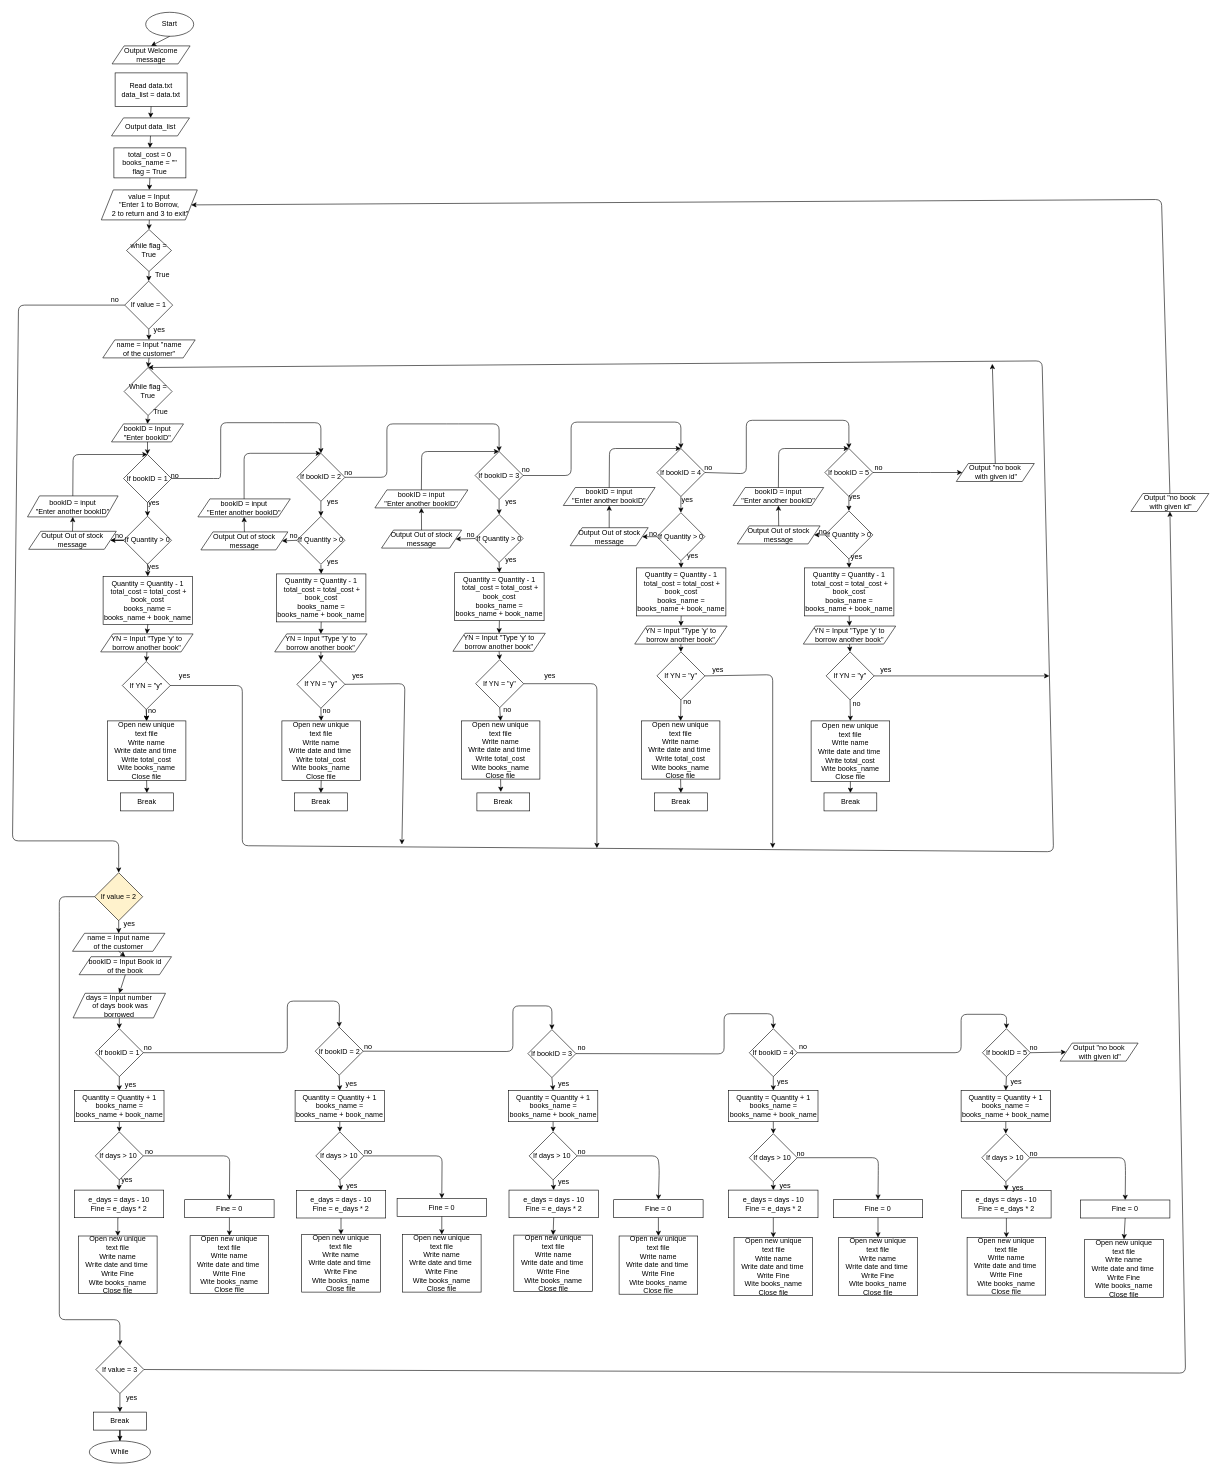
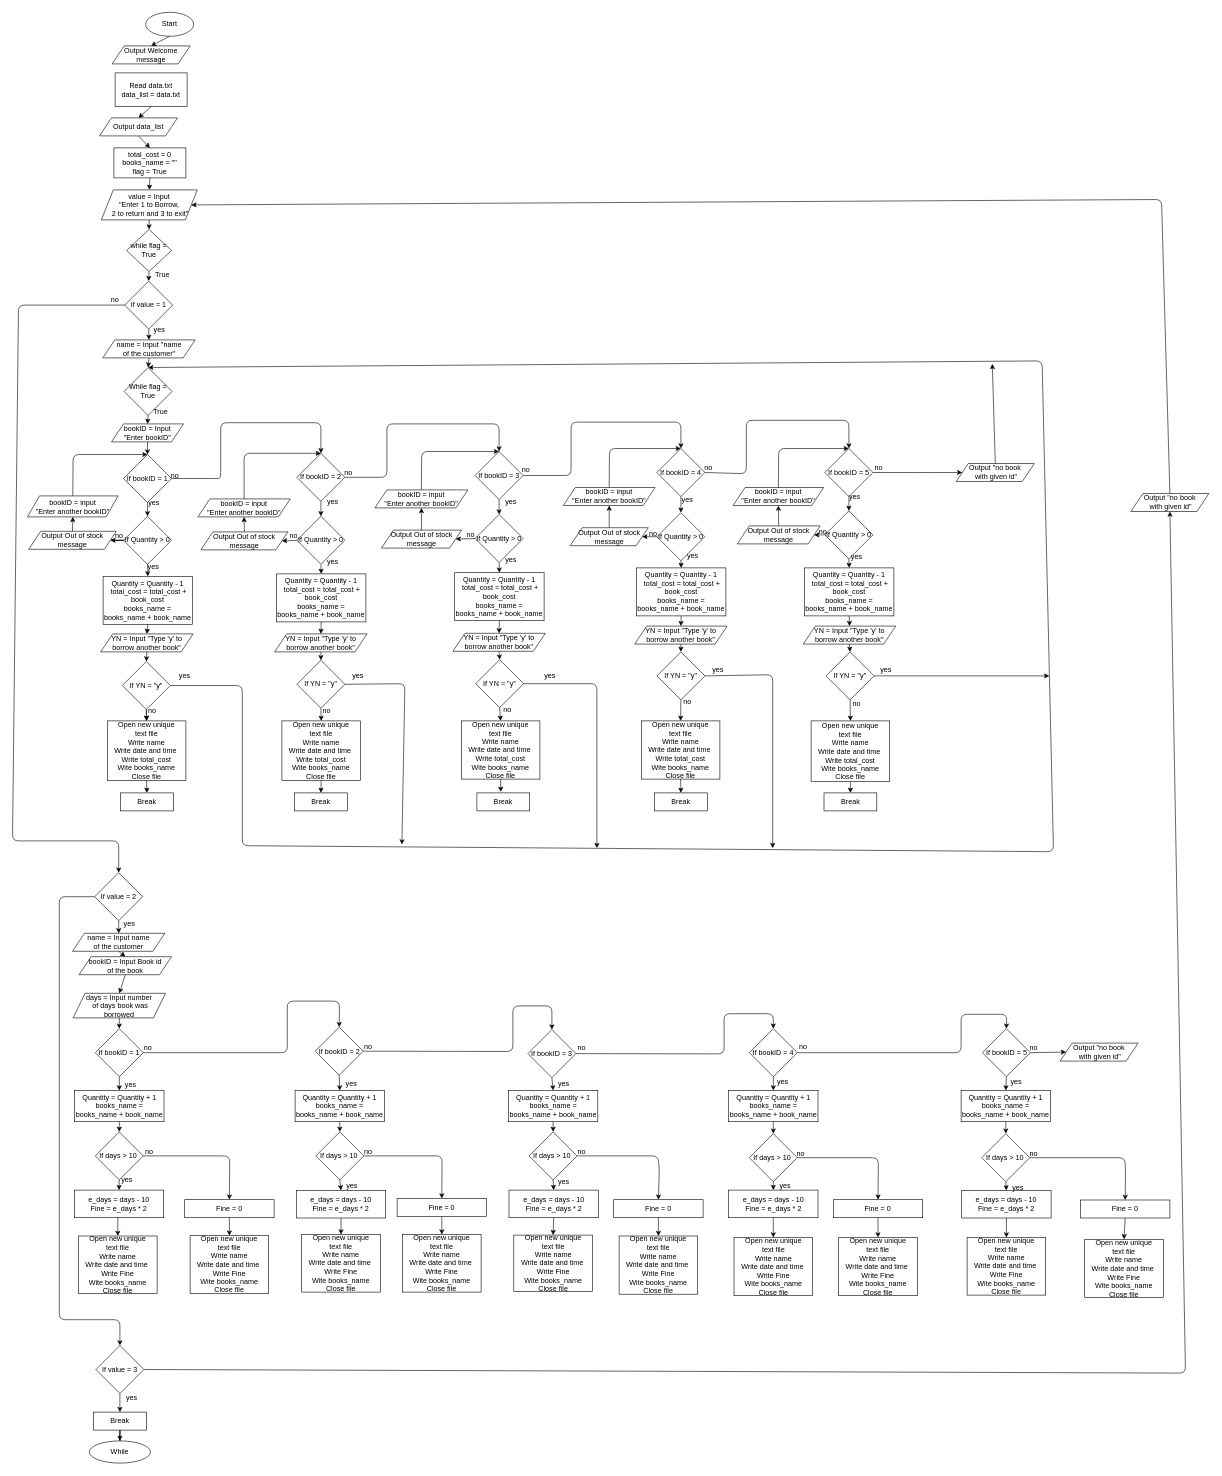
(150, 127) -> (138, 127)
(119, 897) -> (119, 897)
